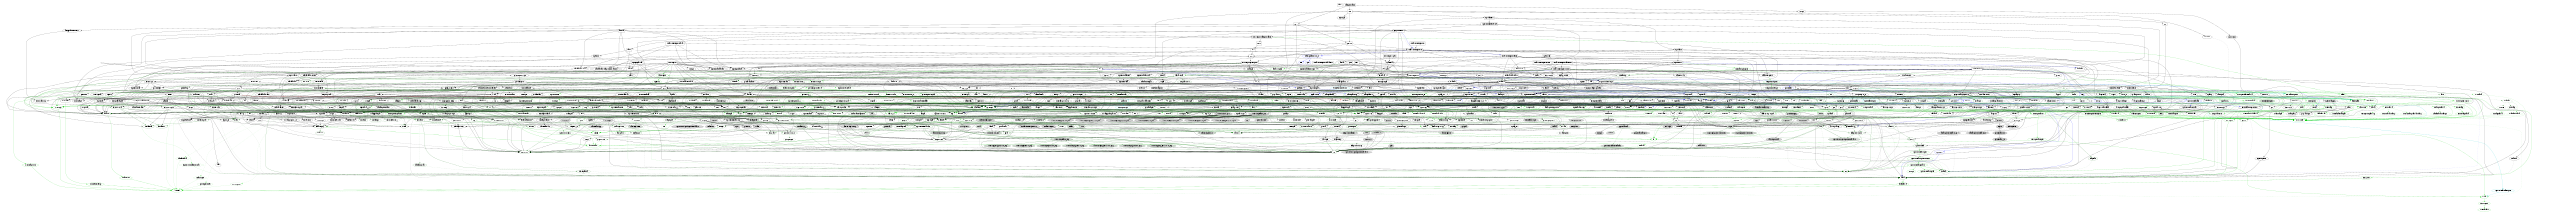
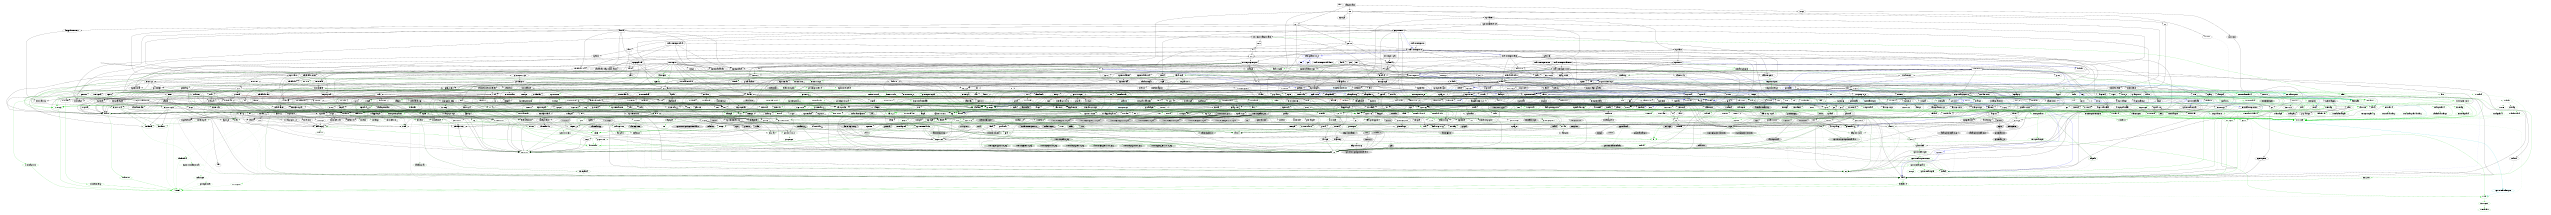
(2245, 95) -> (2245, 95)
